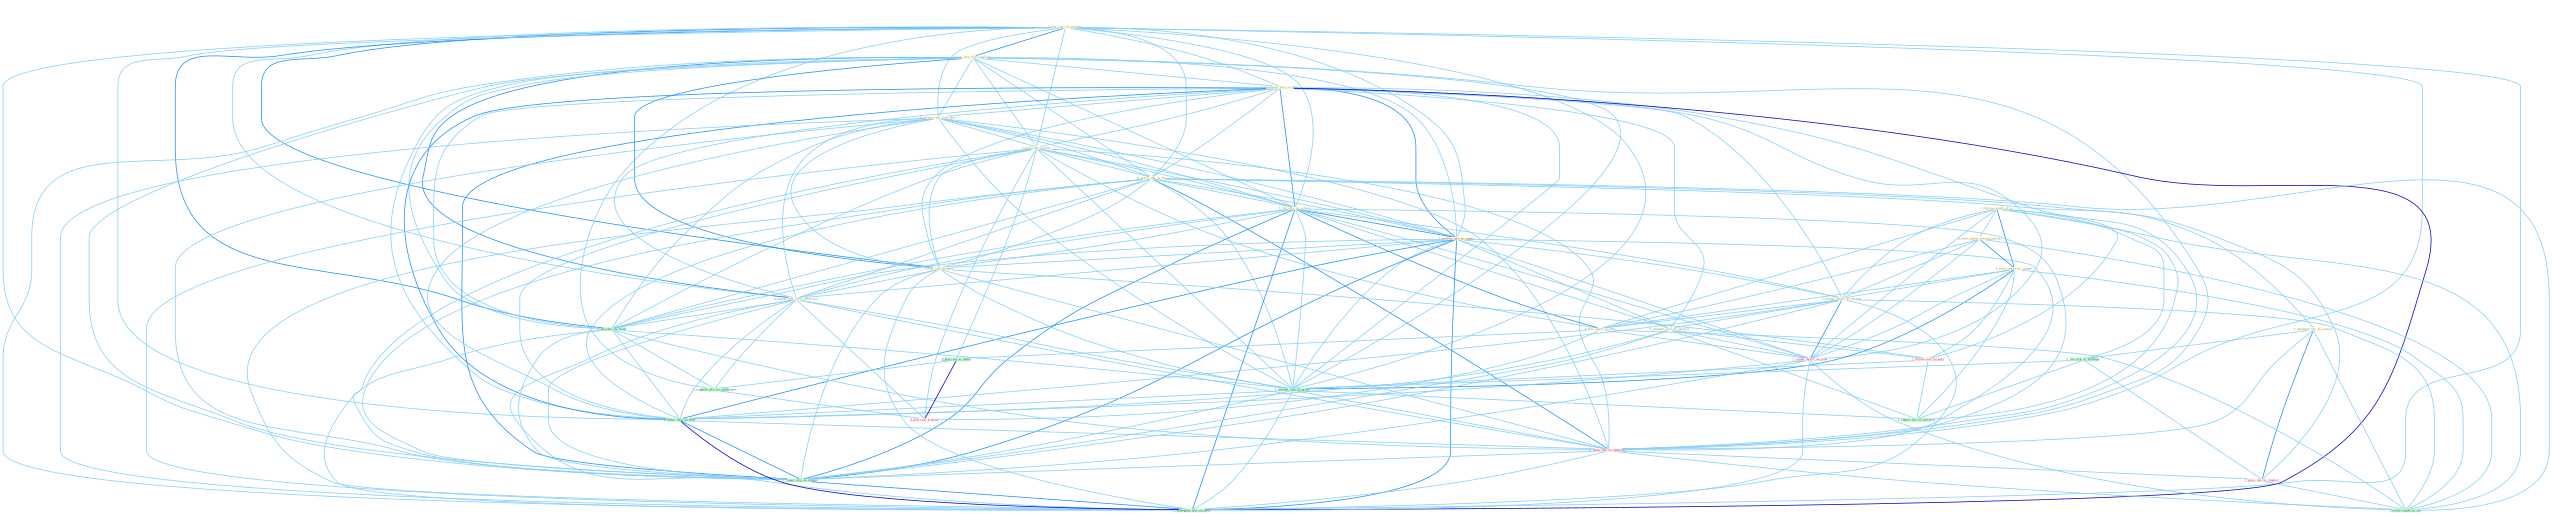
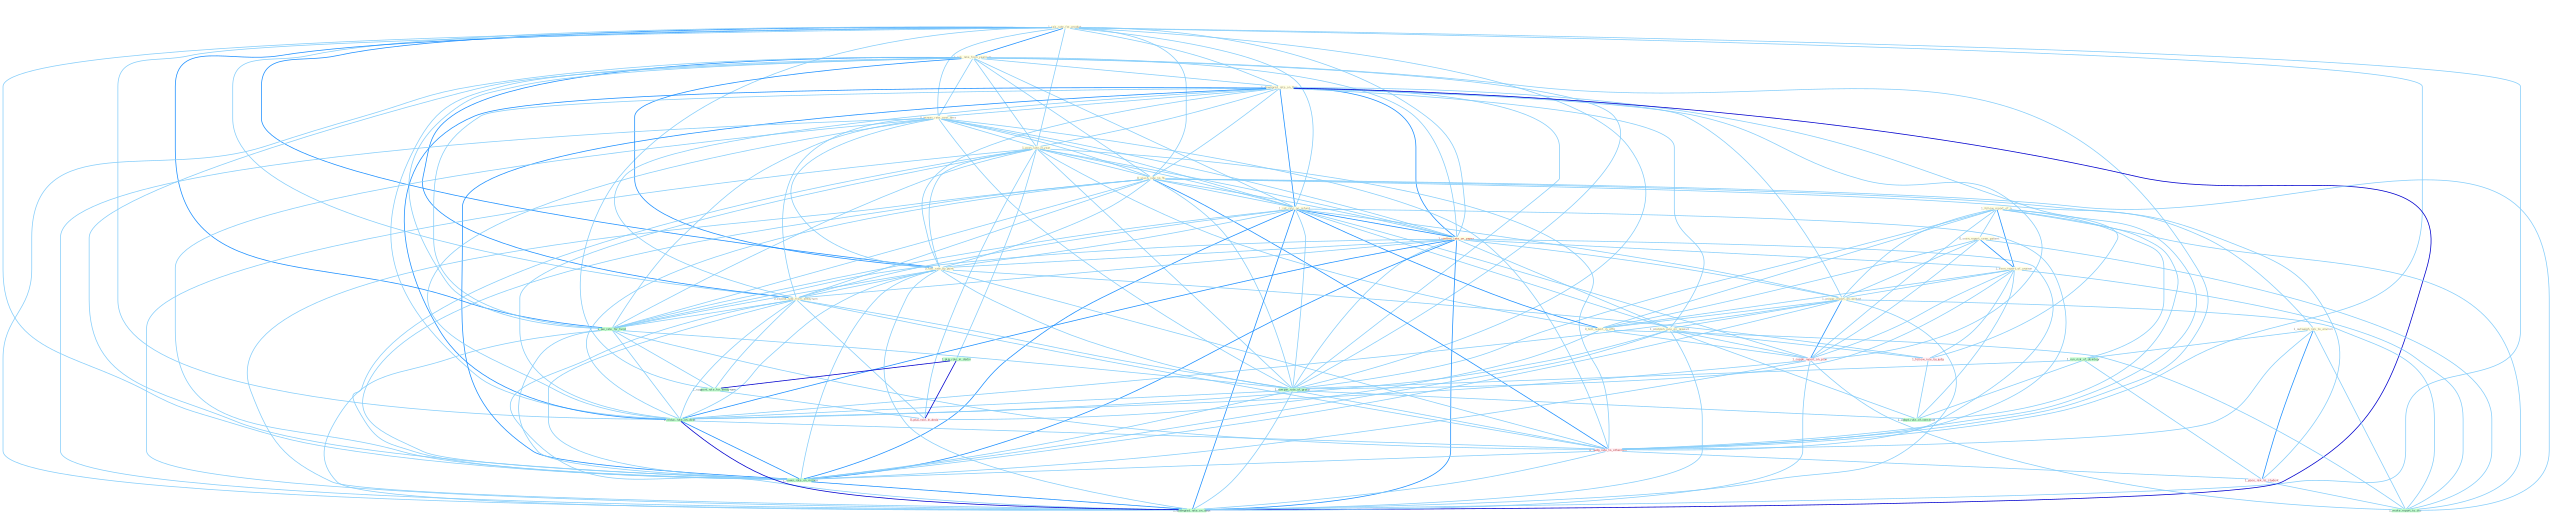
(1980, 238) -> (1980, 238)
none -> (775, 298)
(1633, 299) -> (1735, 254)
none -> (800, 329)
(1263, 345) -> none
(836, 374) -> (836, 374)
(1610, 374) -> (1647, 300)
(1671, 378) -> (1671, 378)
(2003, 488) -> none
none -> (1522, 496)
